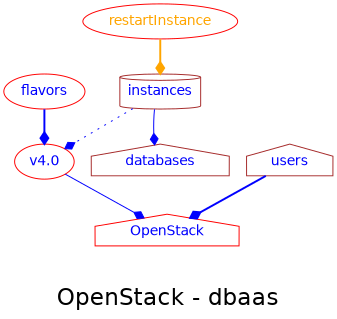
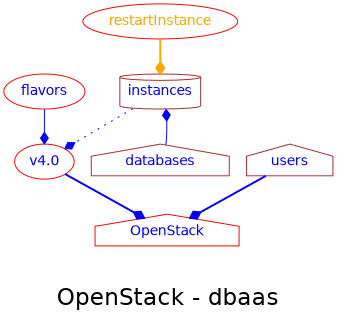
(44, 121) -> (44, 121)
(154, 121) -> (167, 133)
(99, 193) -> (99, 193)
